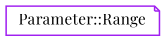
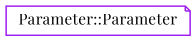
(83, 21) -> (98, 21)
